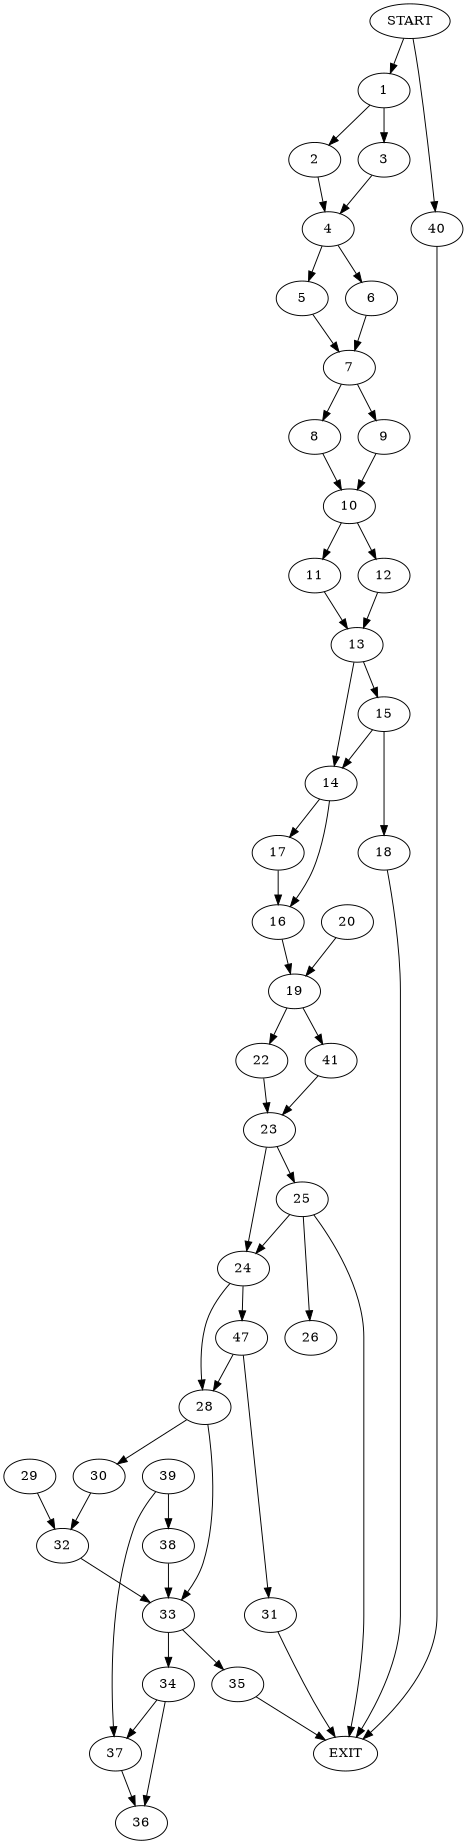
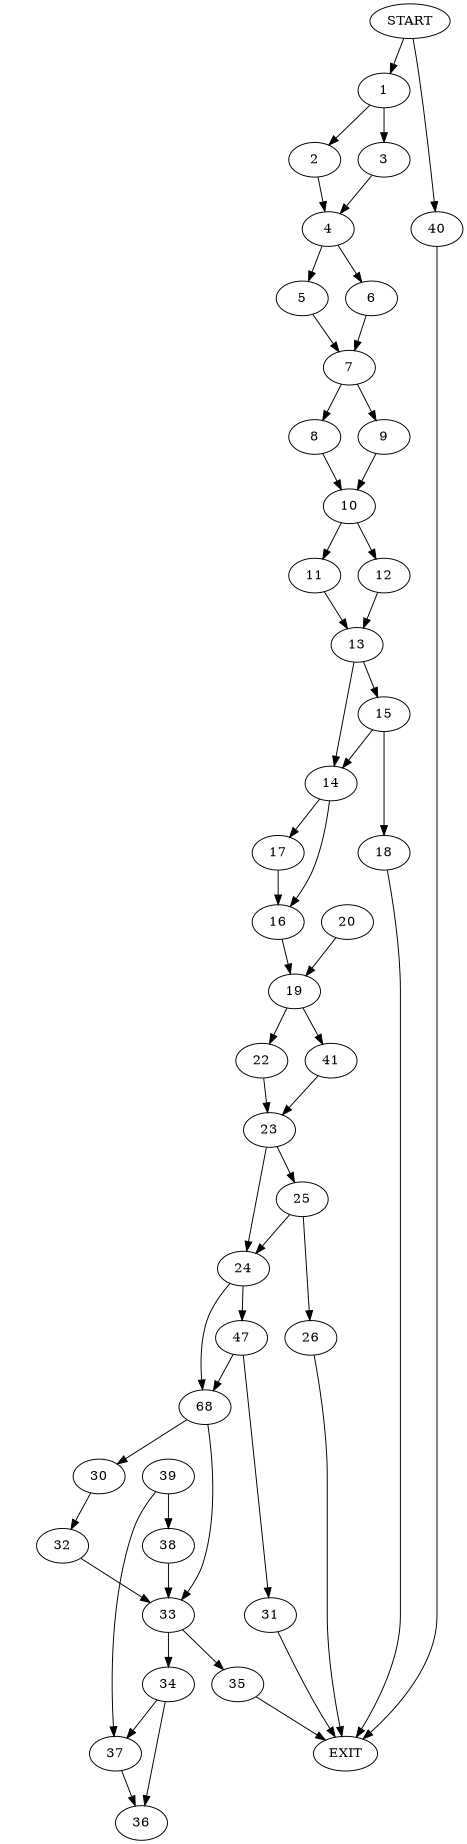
(205, 1407) -> (205, 1407)
(364, 1465) -> (327, 1541)
(30, 1476) -> none
